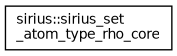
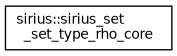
(89, 28) -> (89, 28)
